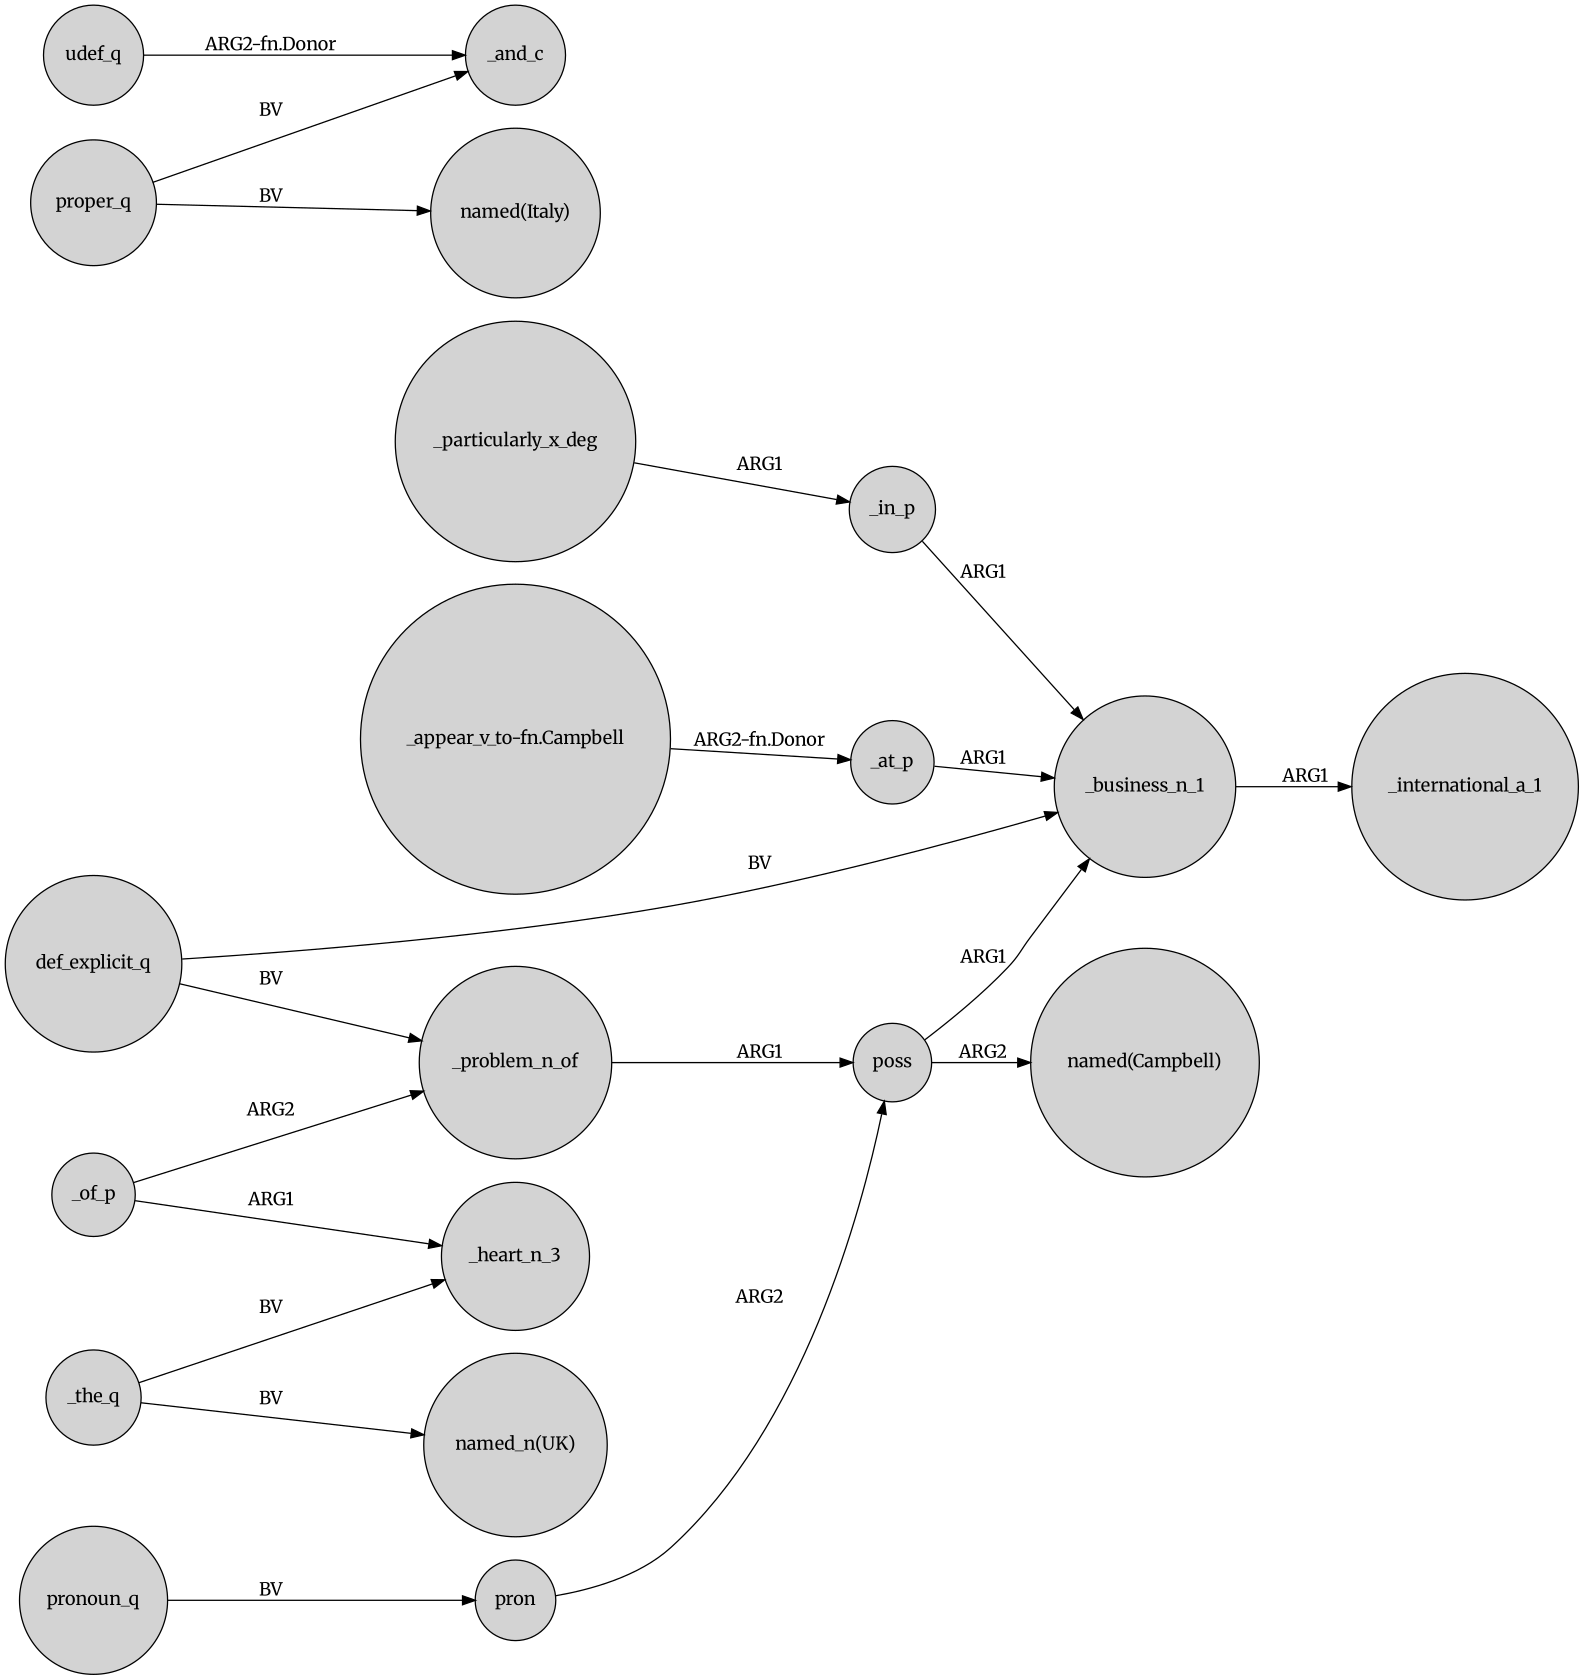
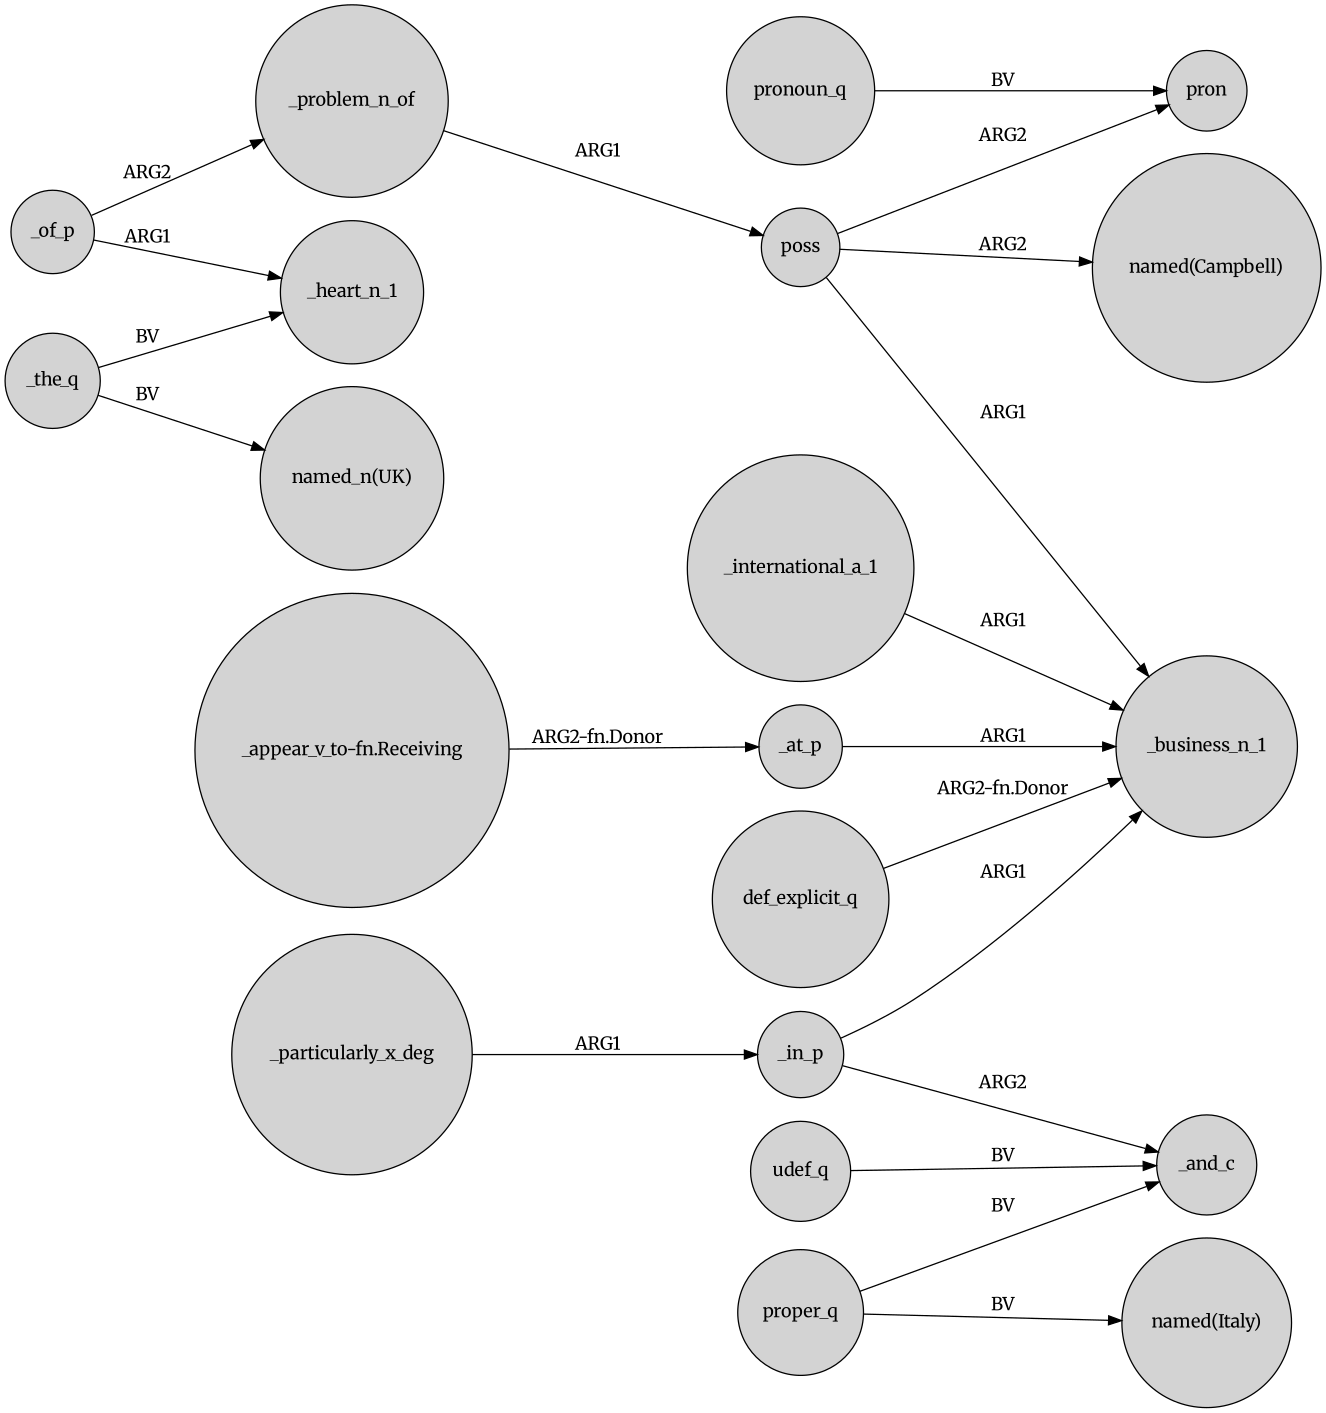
(271, 46) -> (1003, 1157)
(515, 739) -> (352, 750)
(1287, 787) -> (1008, 659)
(760, 864) -> (1003, 790)
(294, 1011) -> none
none -> (994, 1107)
(515, 1256) -> (352, 292)
(779, 1403) -> (997, 172)
